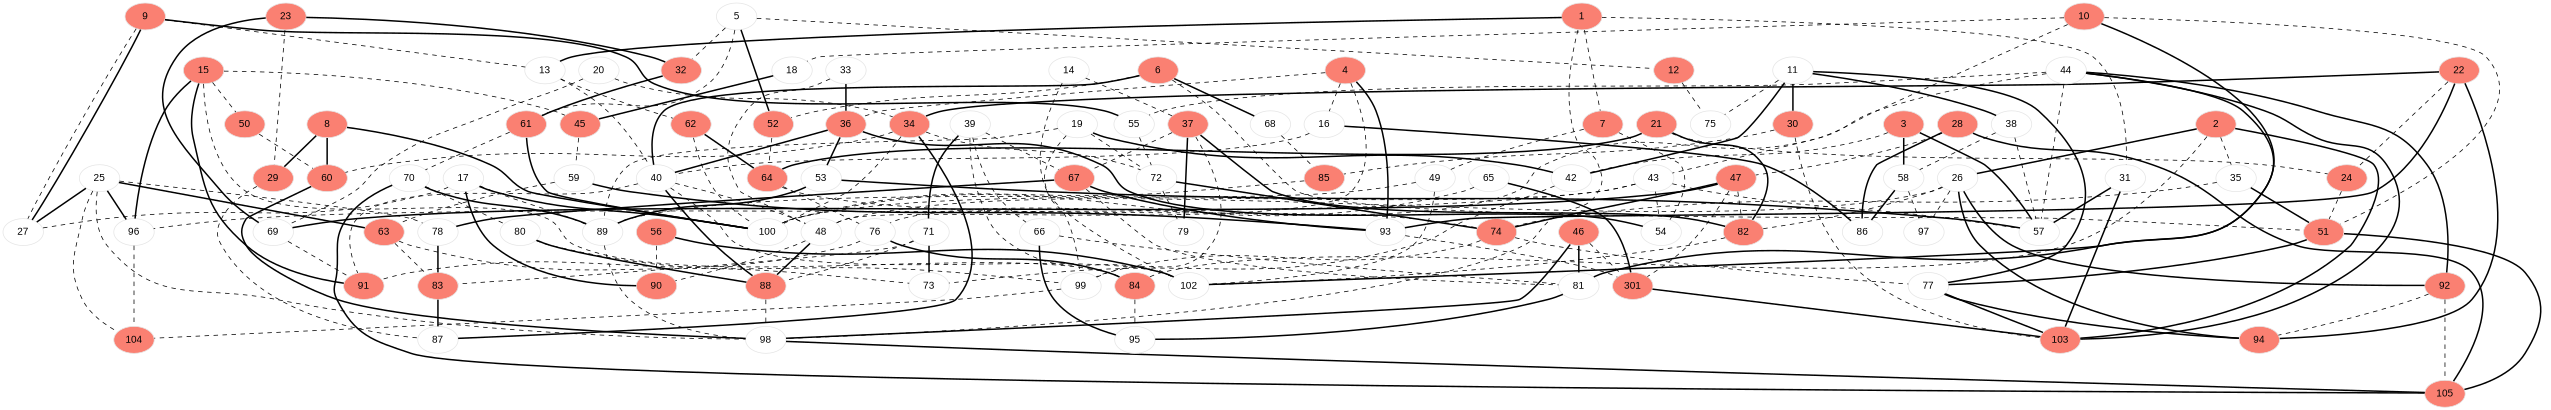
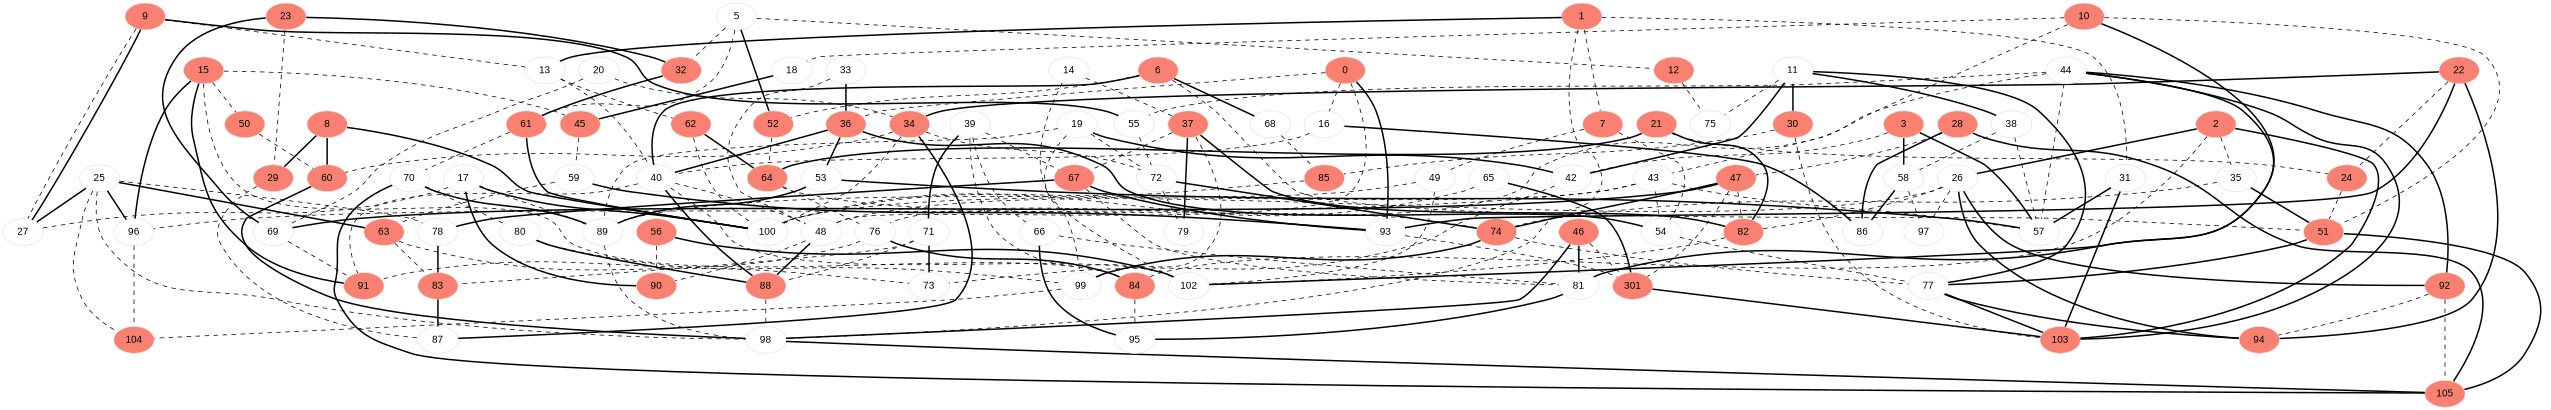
(1345, 70) -> (1345, 70)
(1288, 258) -> (1288, 258)
none -> (1777, 258)
